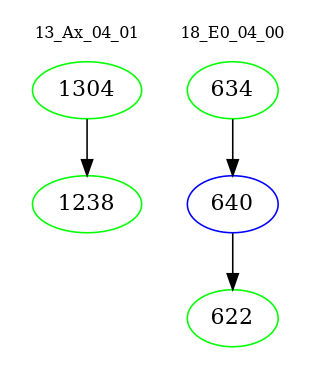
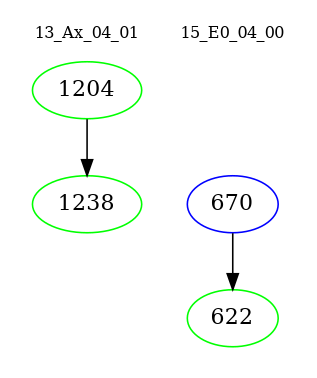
(233, 34) -> (233, 34)
(87, 90) -> (87, 90)
(233, 90) -> none
(233, 204) -> (233, 204)
